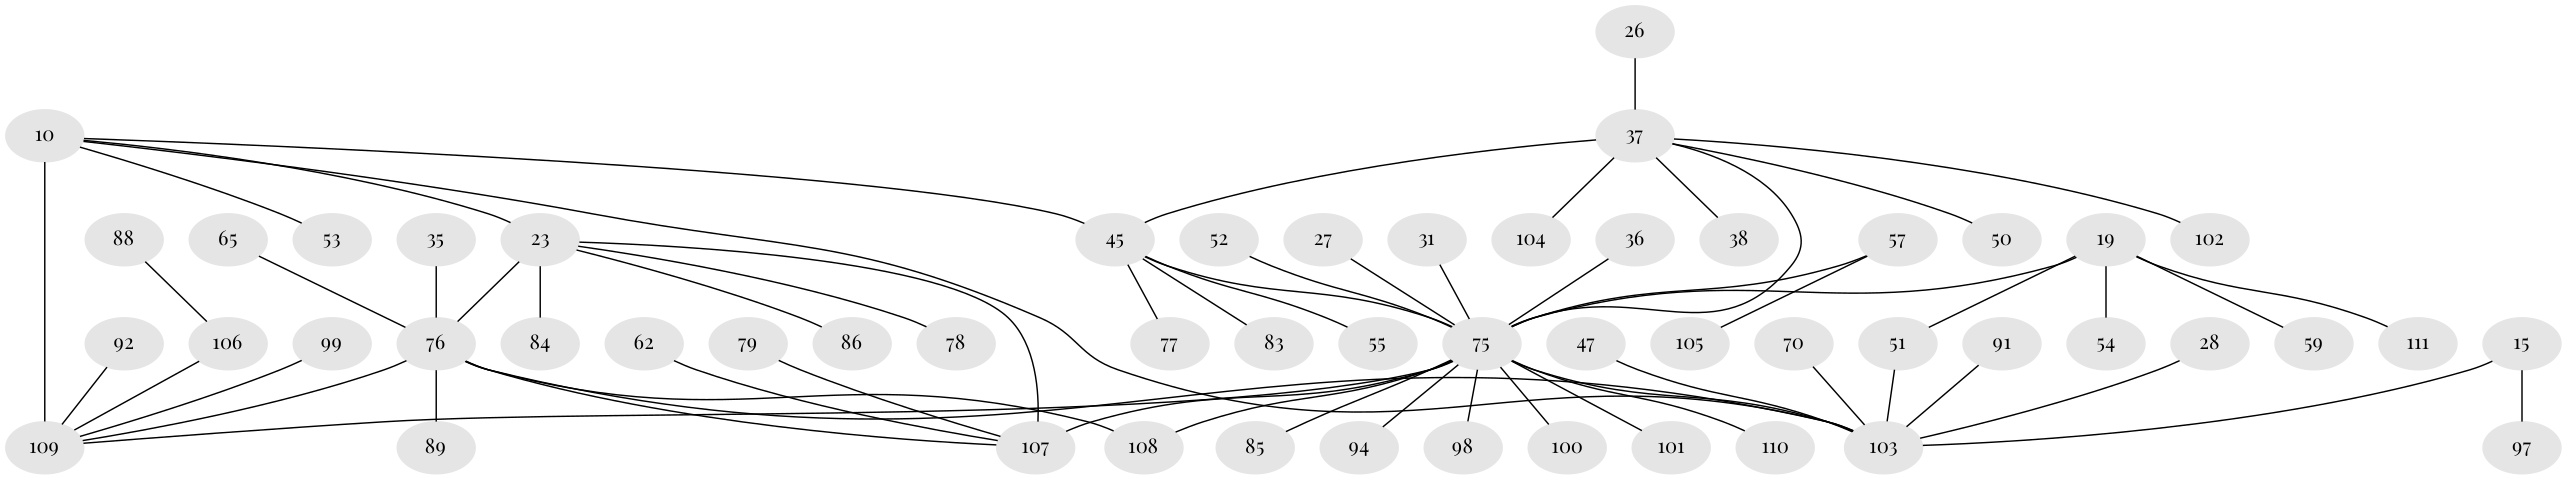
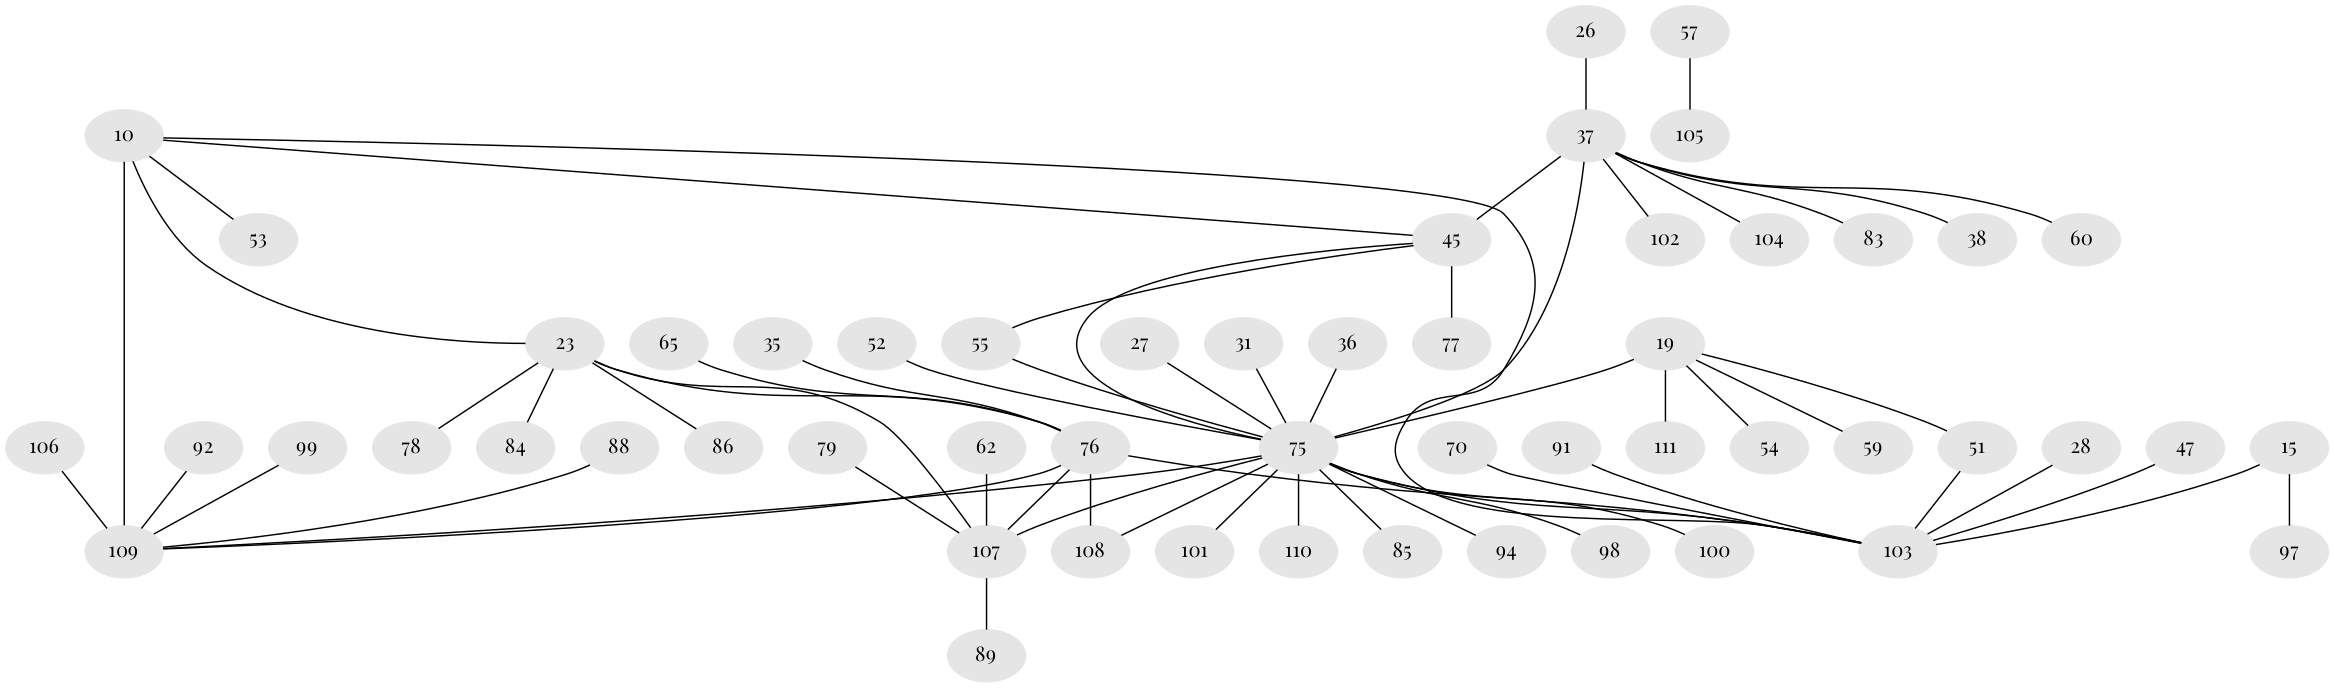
(2002, 240) -> (2081, 240)
(1689, 290) -> (1093, 388)
(176, 292) -> (379, 518)
(1195, 292) -> (1764, 196)
(436, 396) -> (987, 604)
